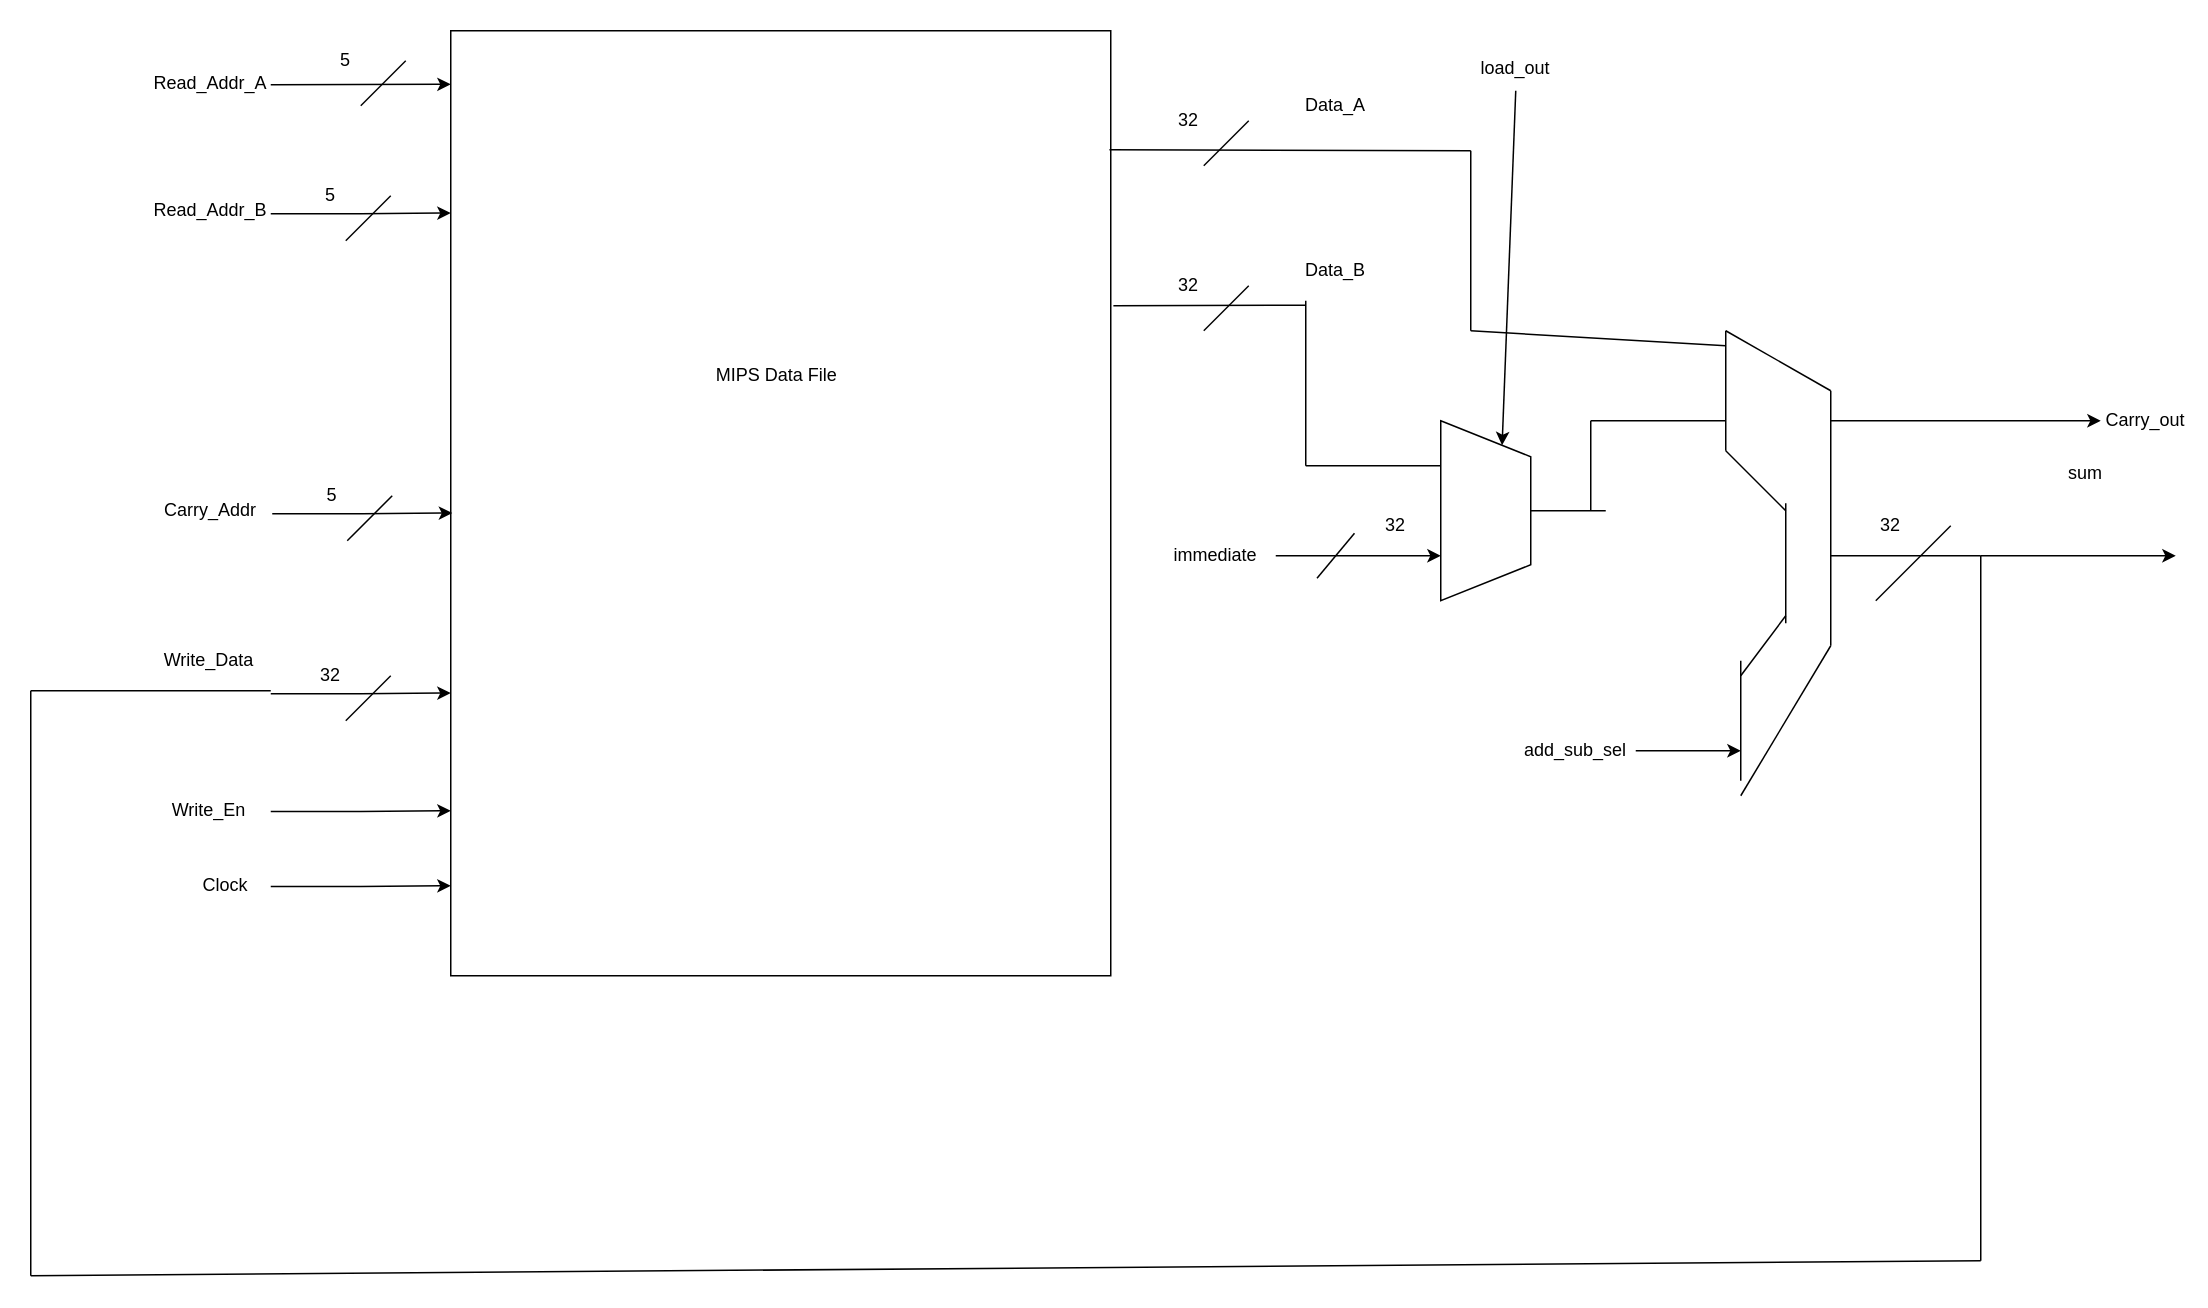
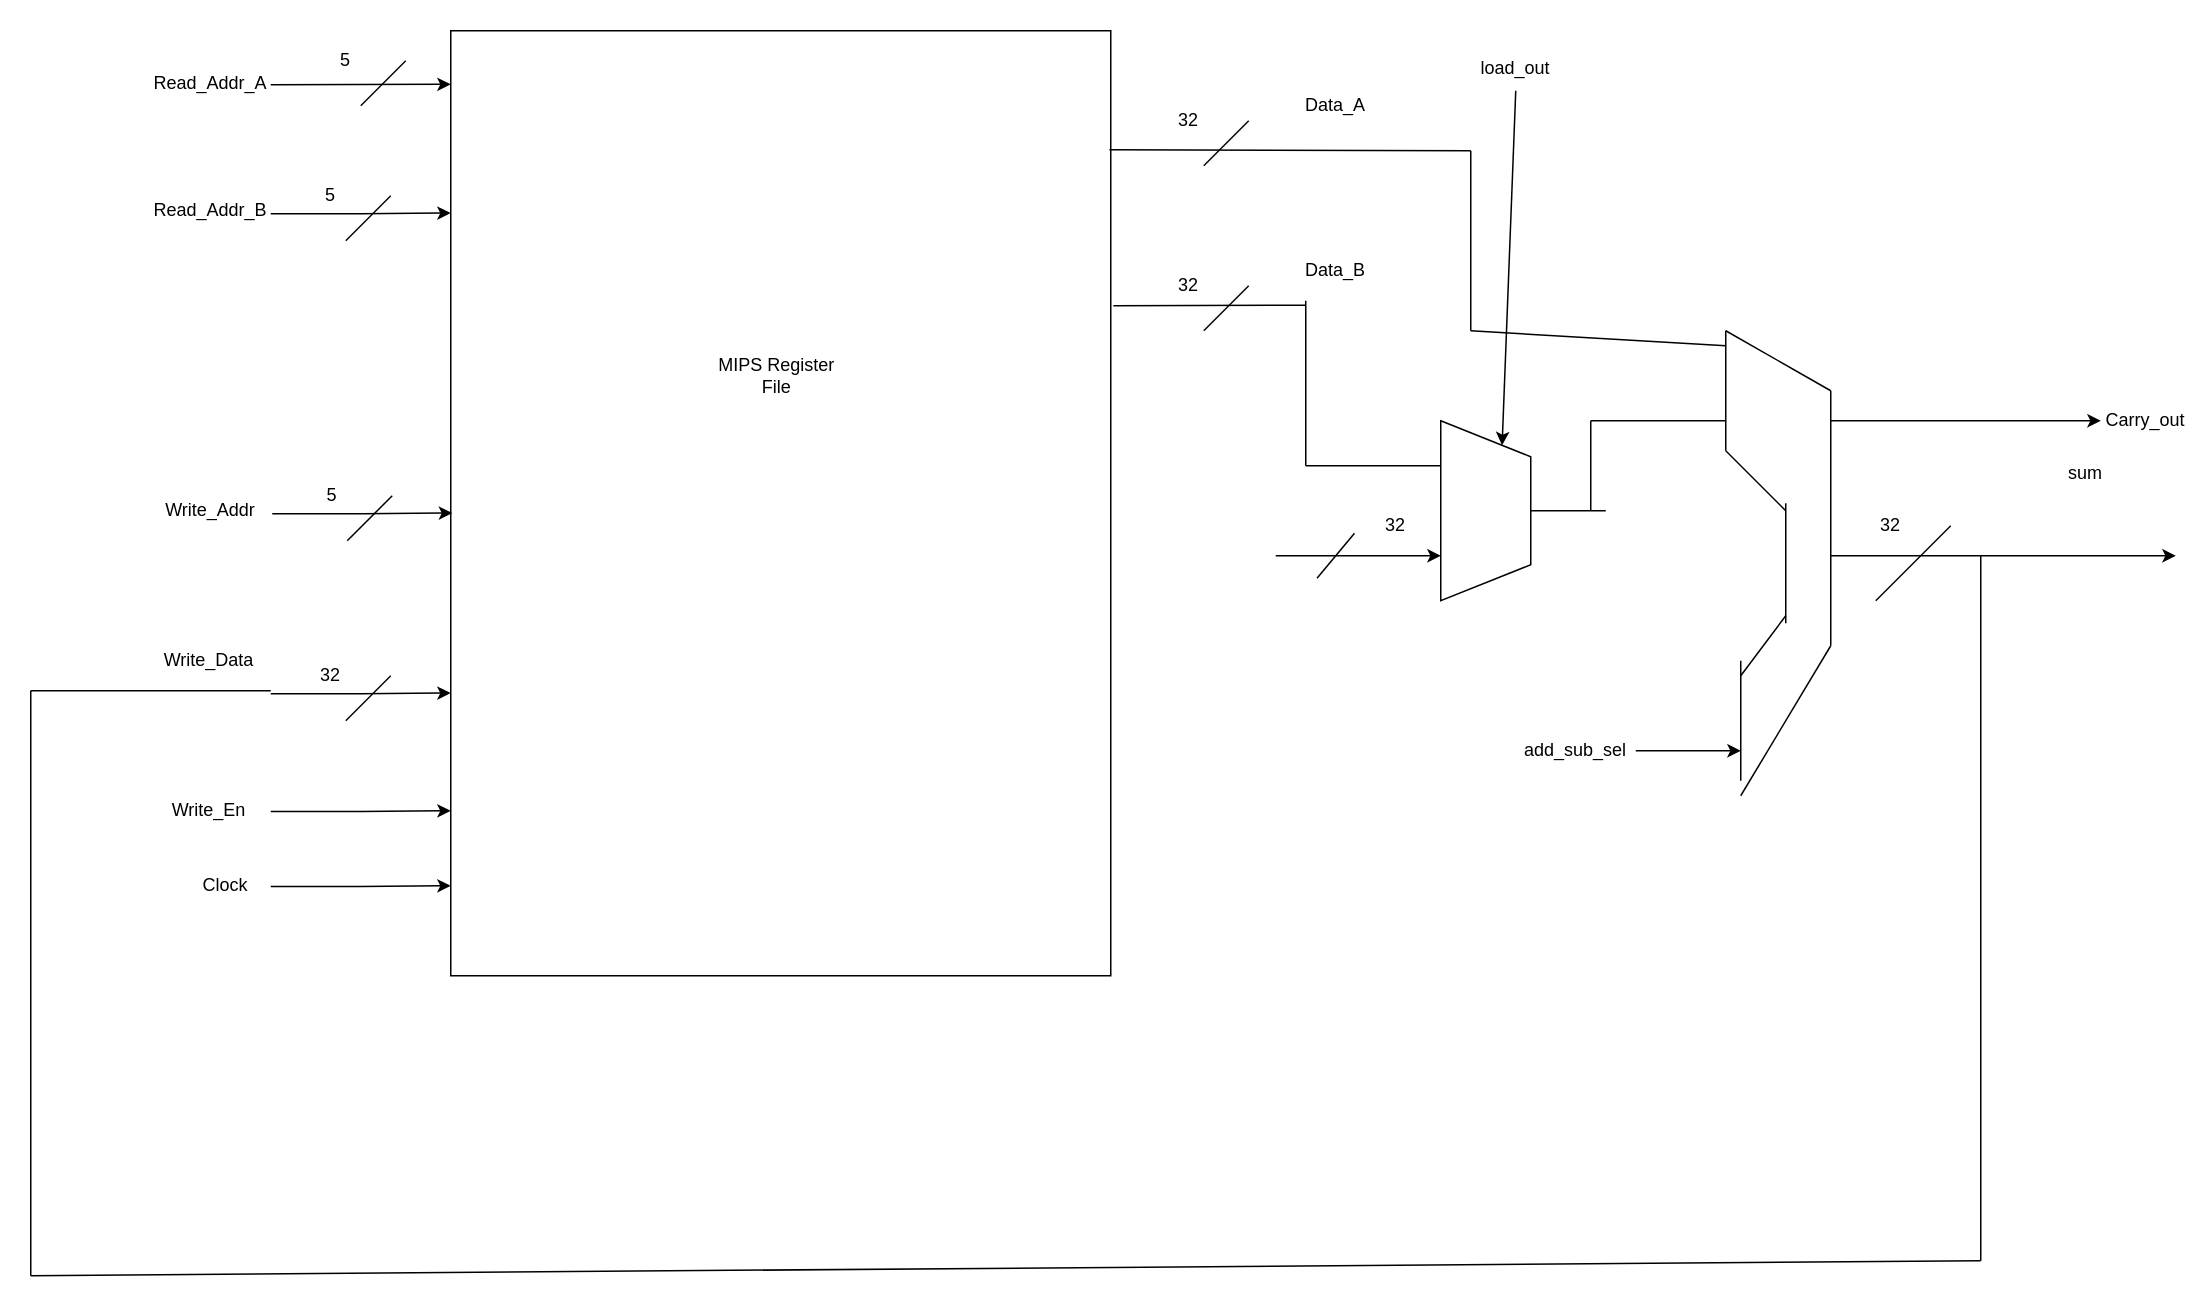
(777, 376) -> (777, 376)
(211, 511) -> (211, 511)
(1216, 556) -> none
